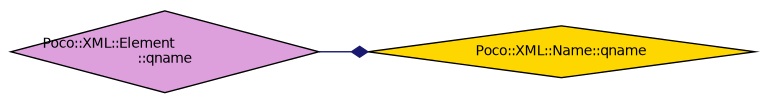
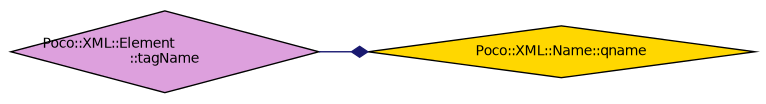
(165, 52) -> (165, 52)
